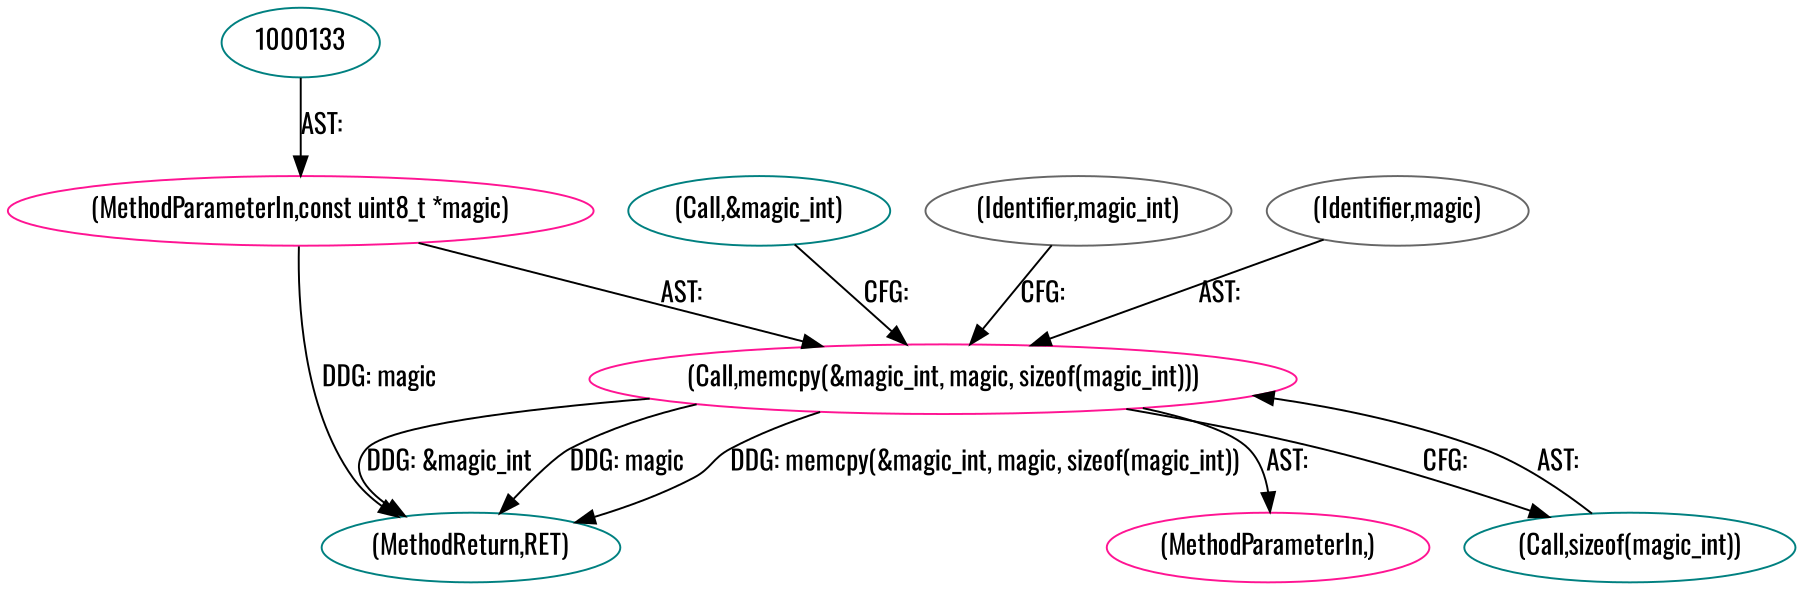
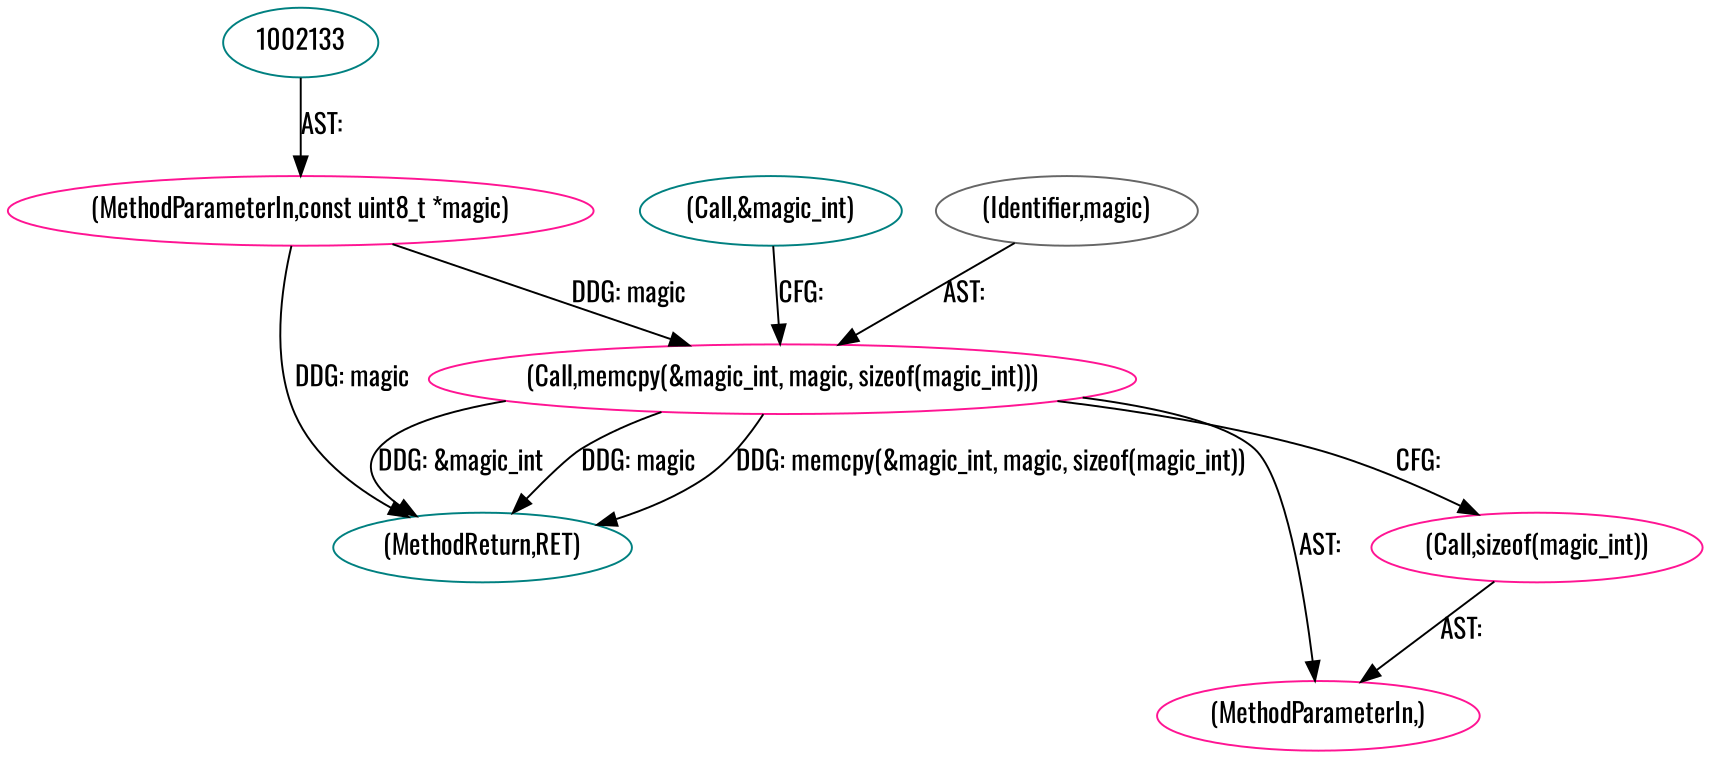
(301, 43) -> (301, 43)
(1078, 211) -> none
(685, 295) -> (630, 295)
(1441, 435) -> (1435, 626)
(1630, 548) -> (1537, 548)
